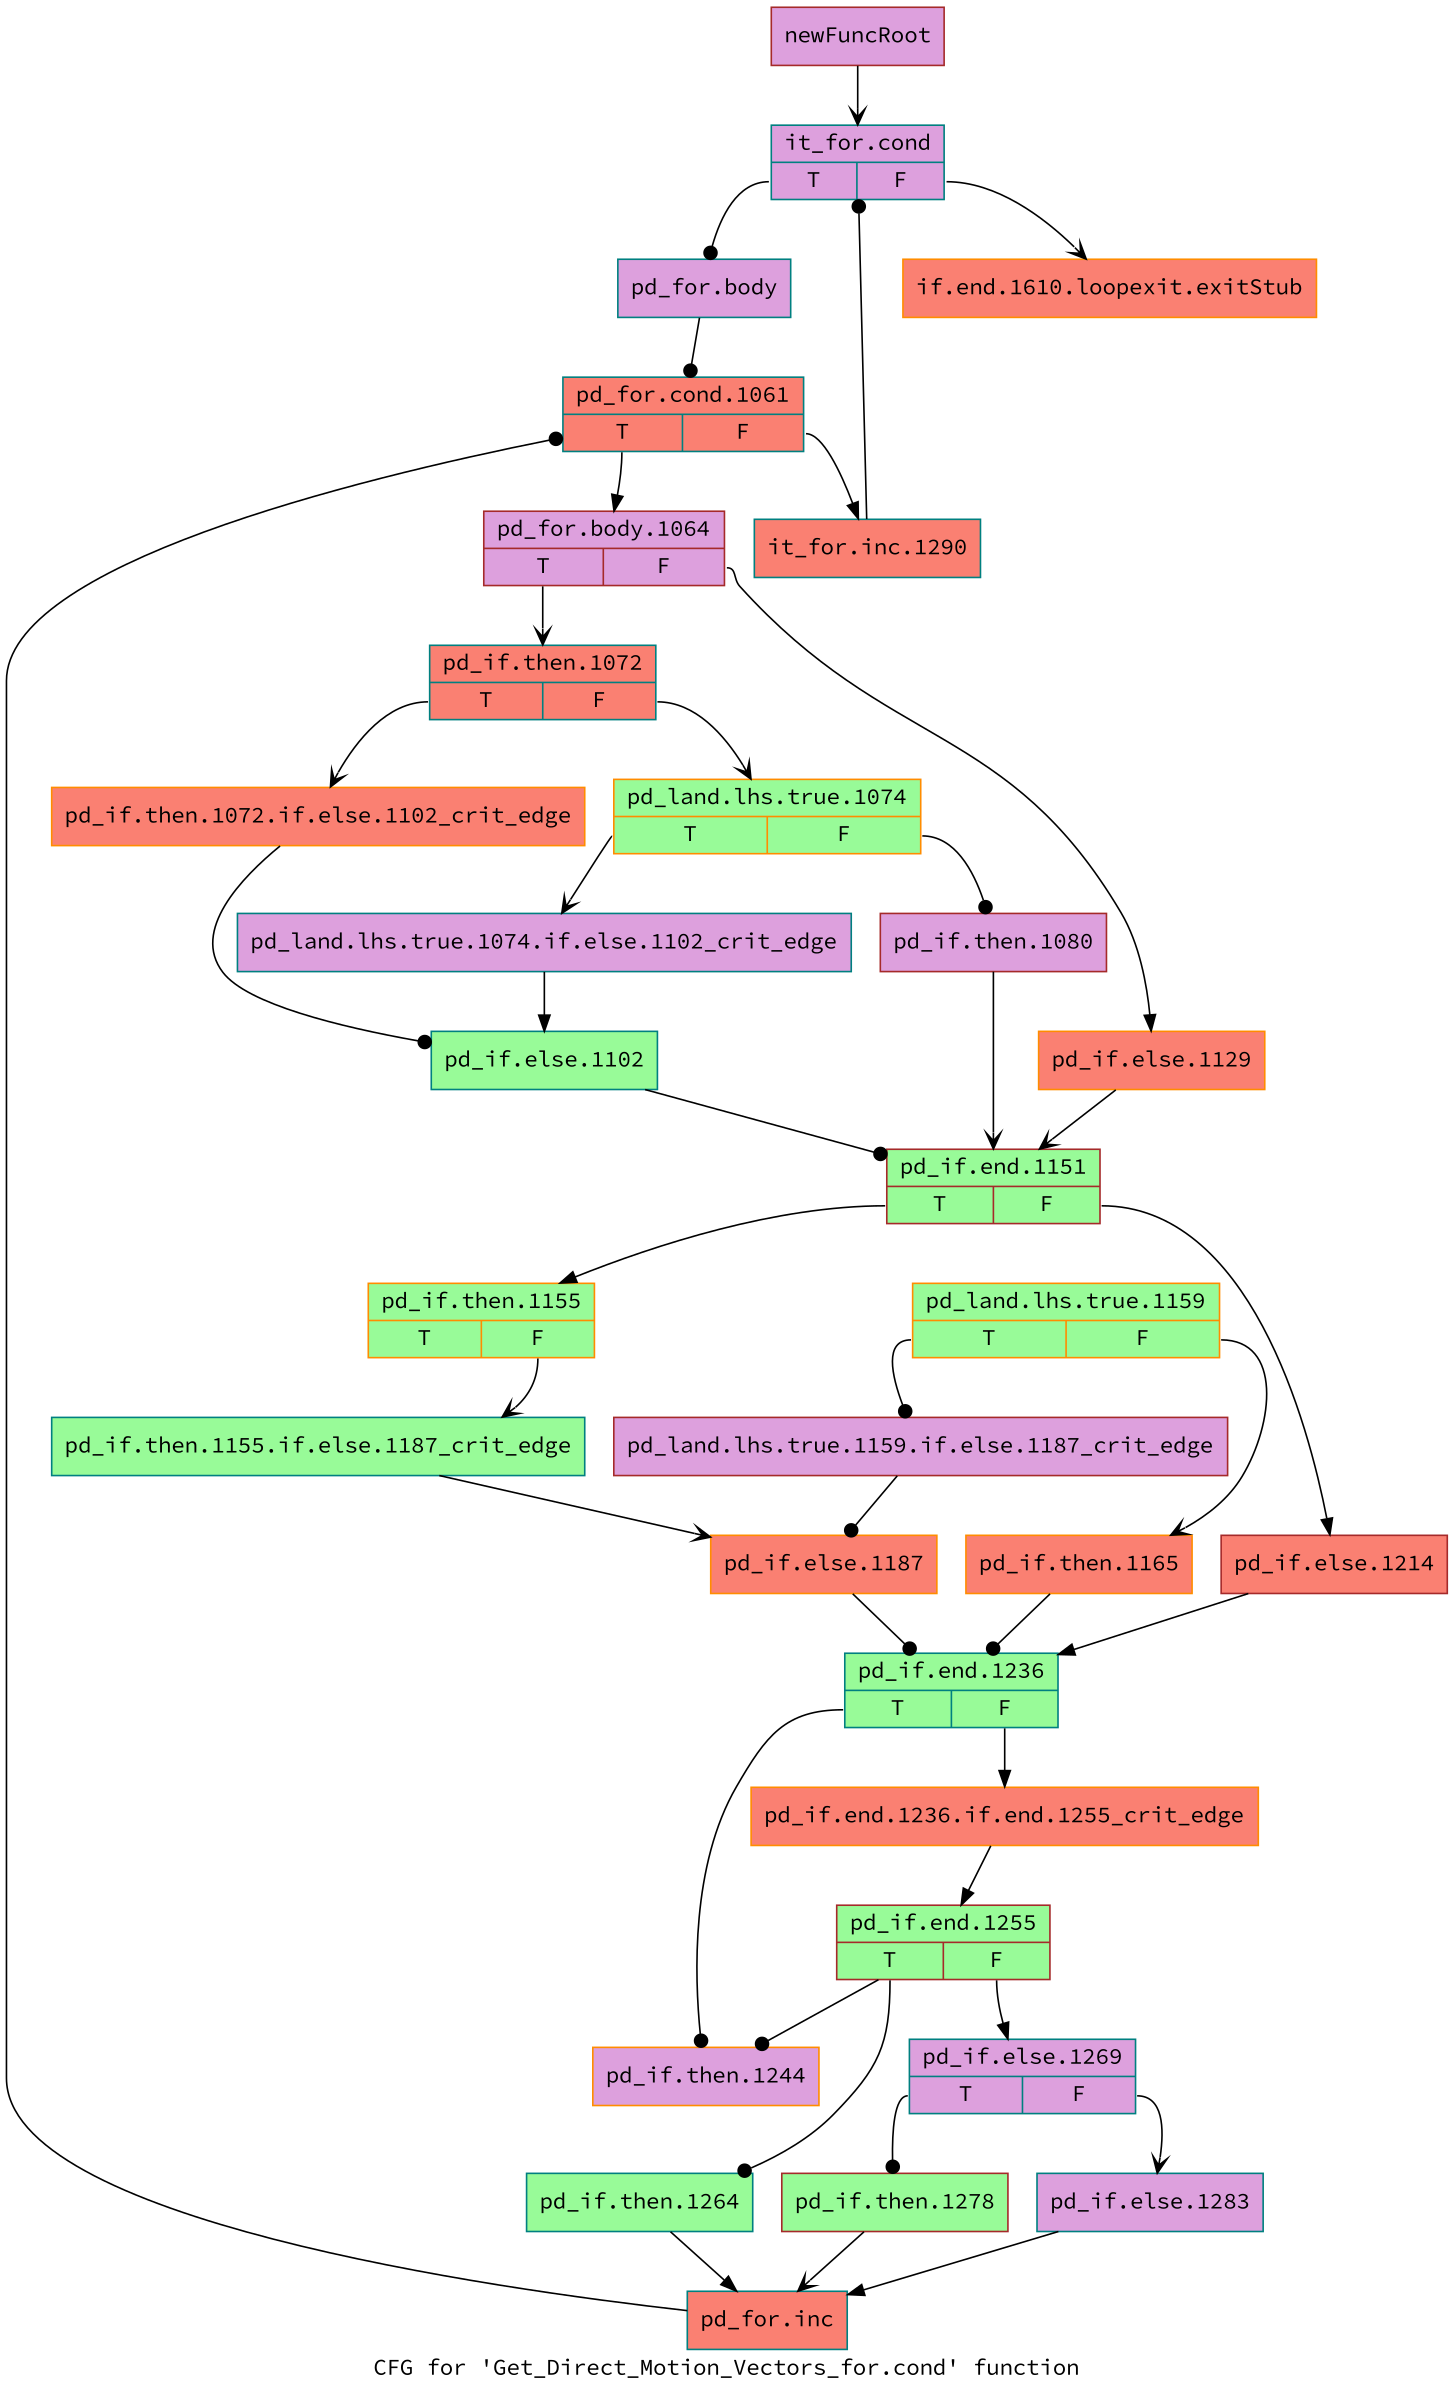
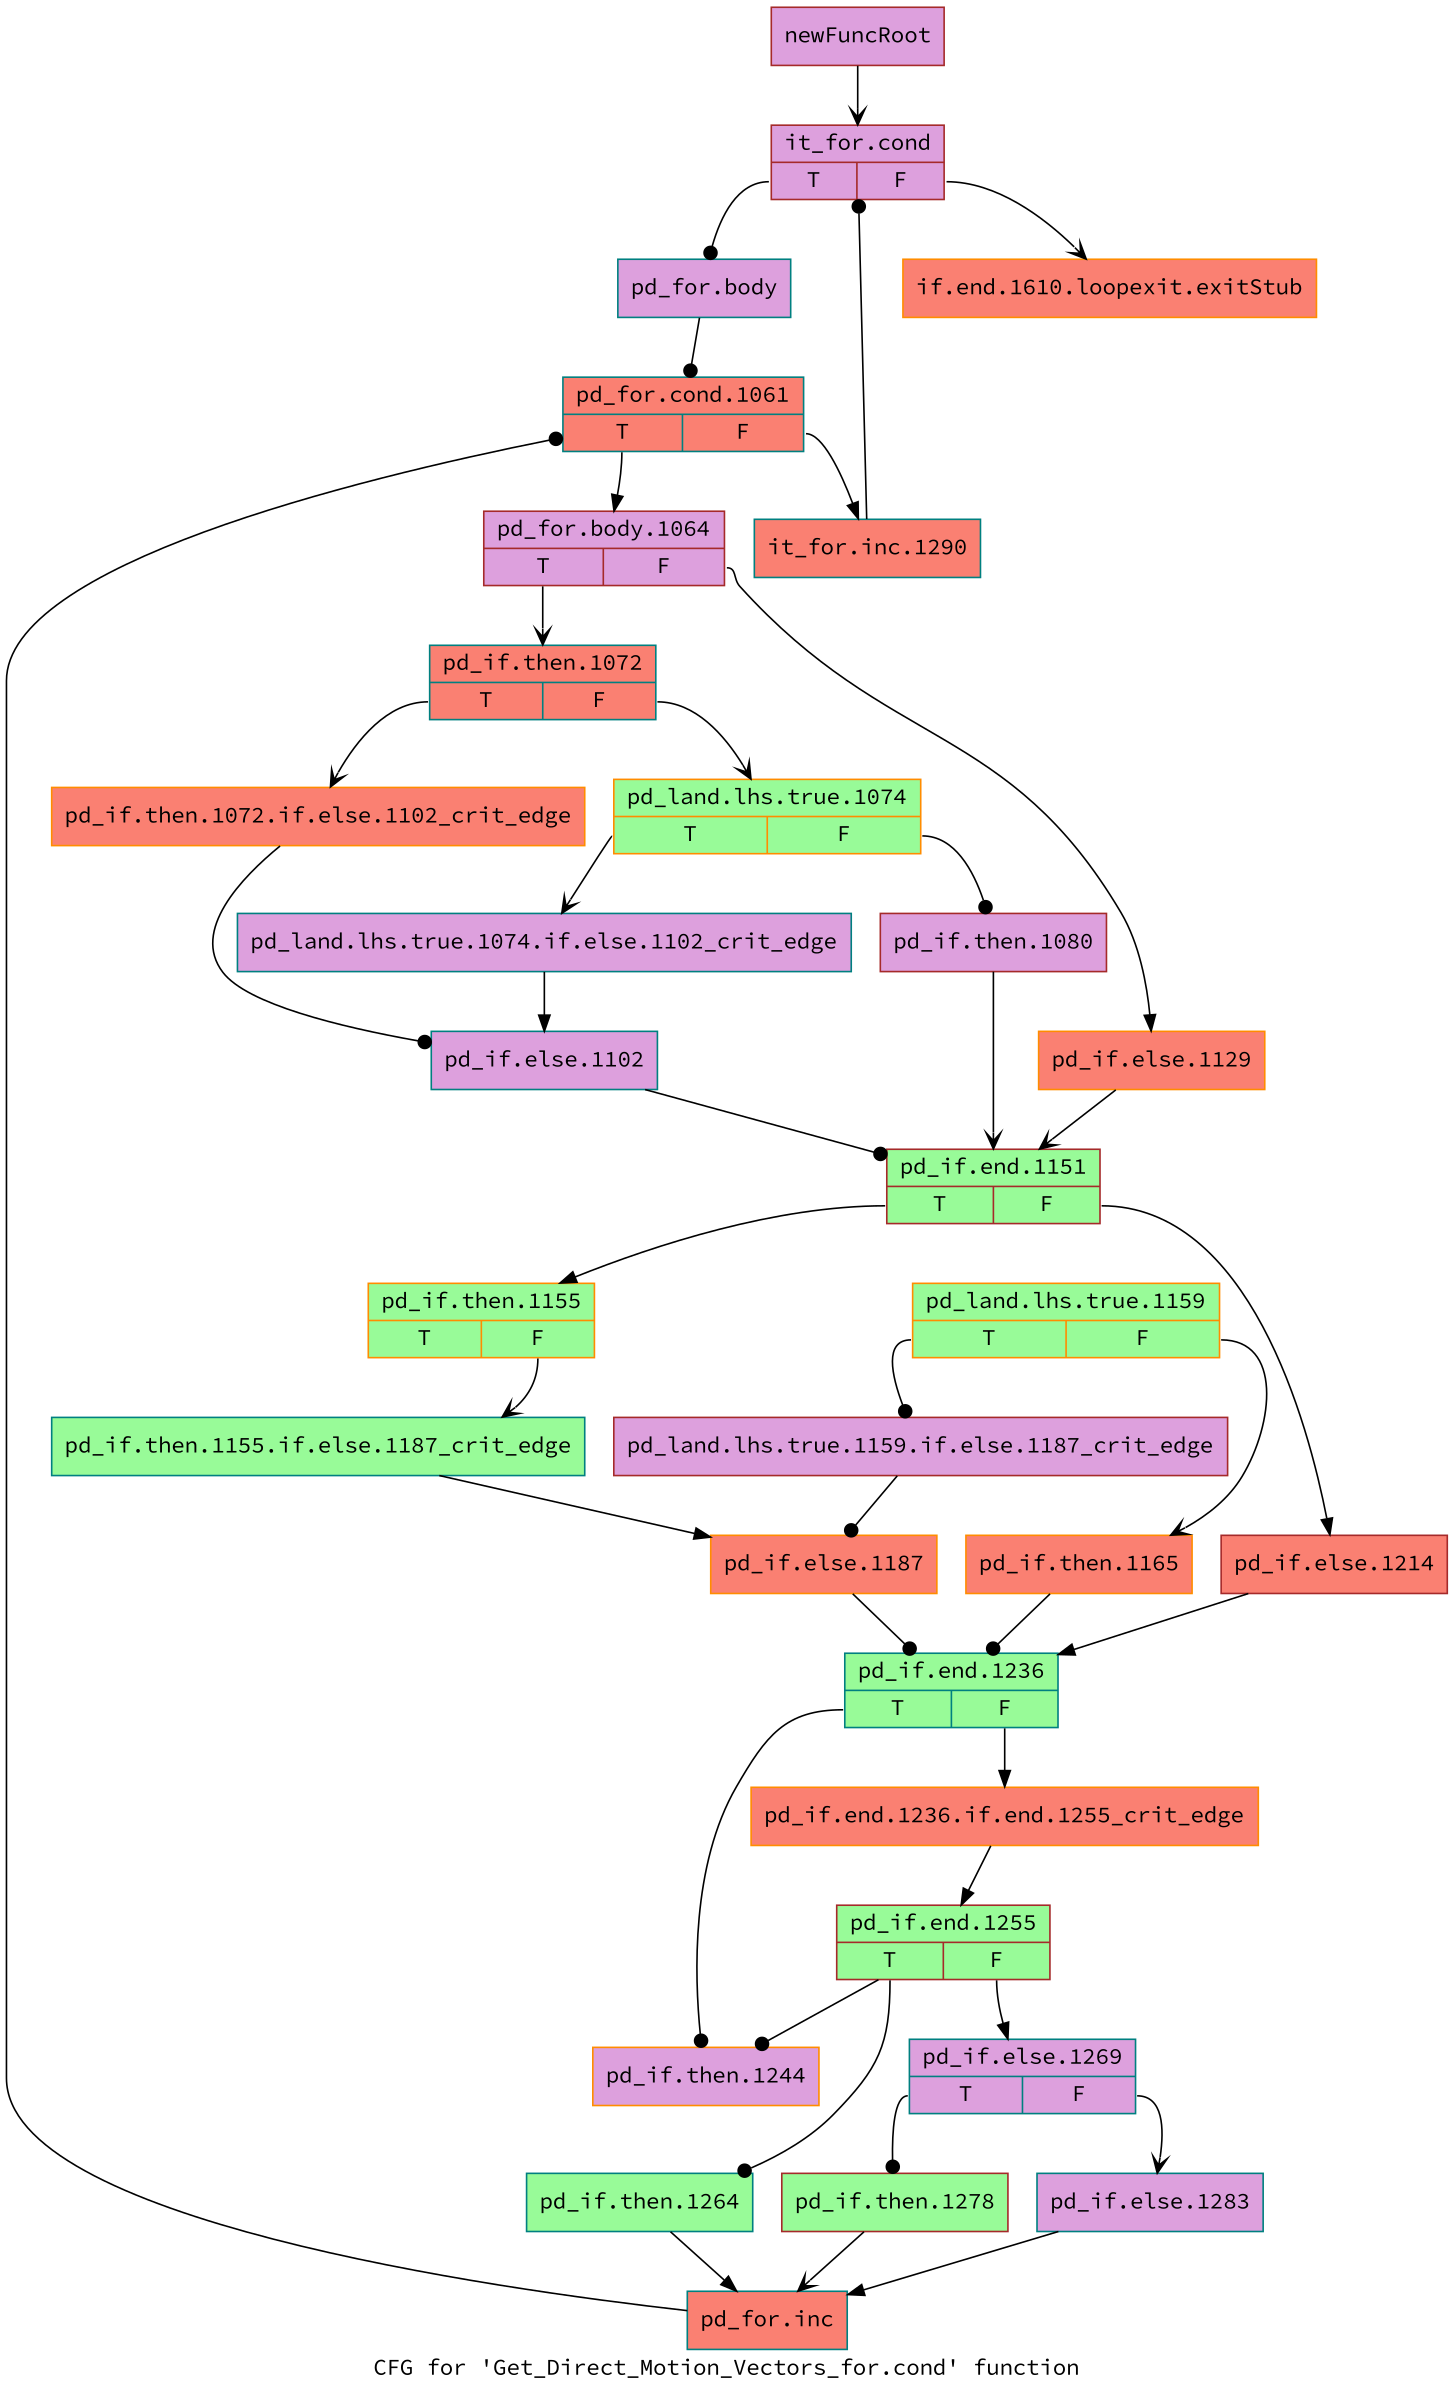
(858, 162) -> (858, 162)
(544, 1060) -> (544, 1060)
(567, 1505) -> (567, 1505)
